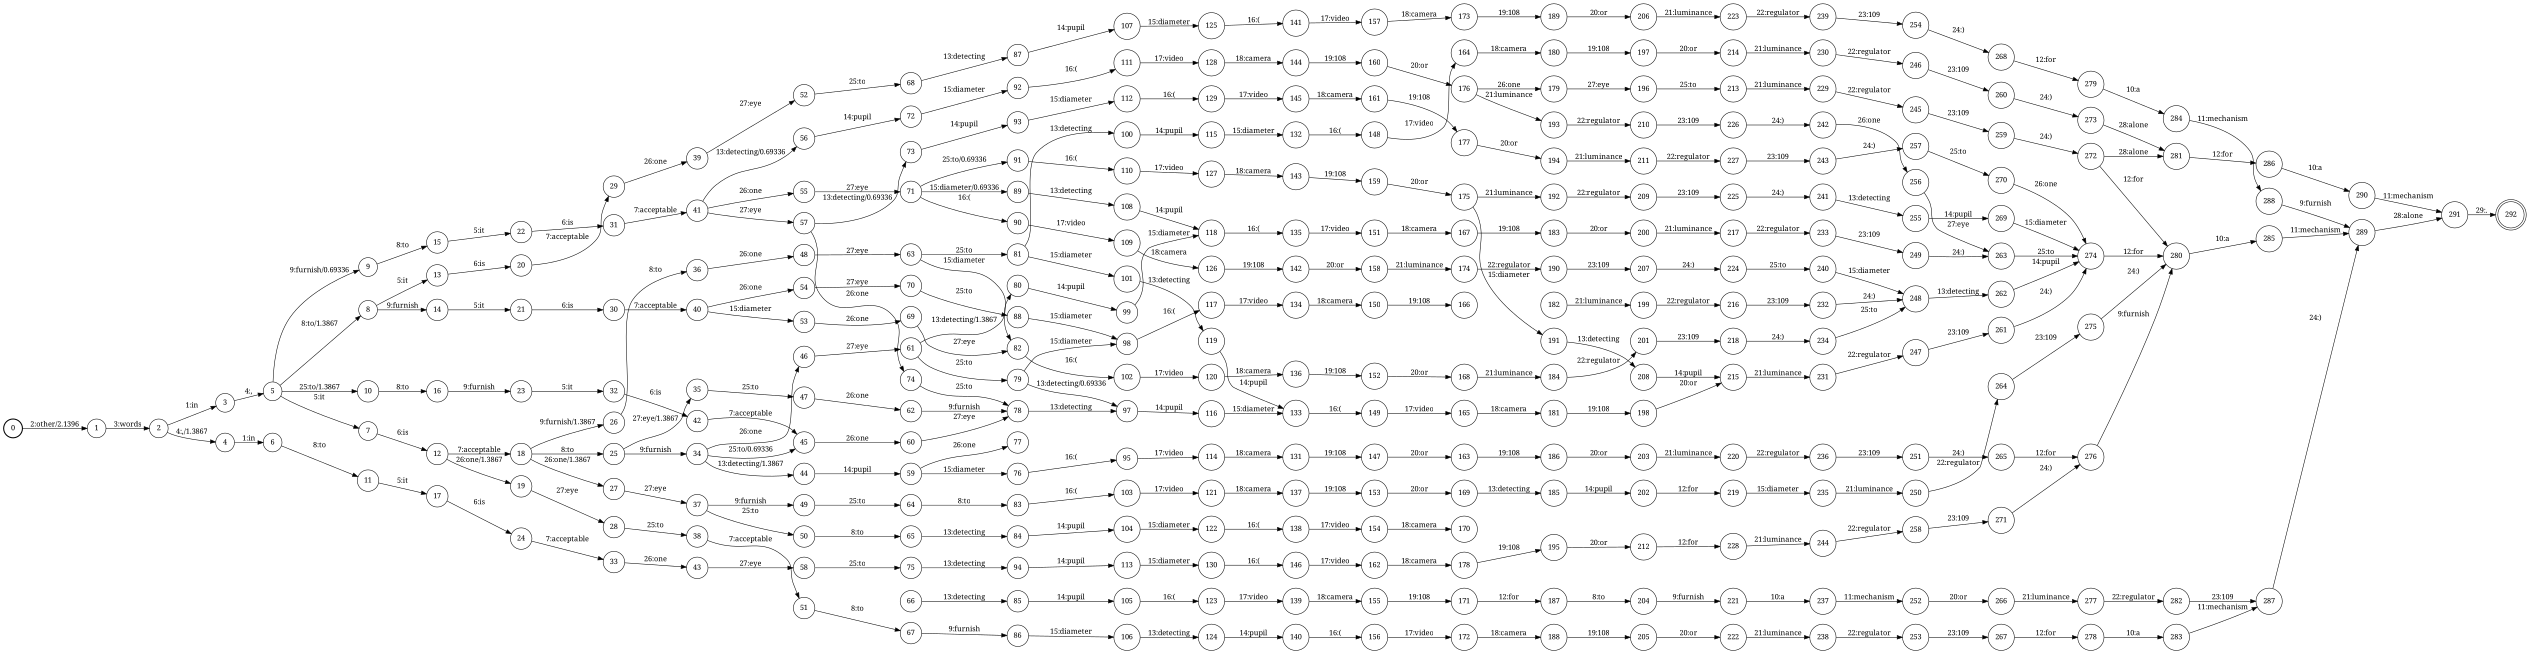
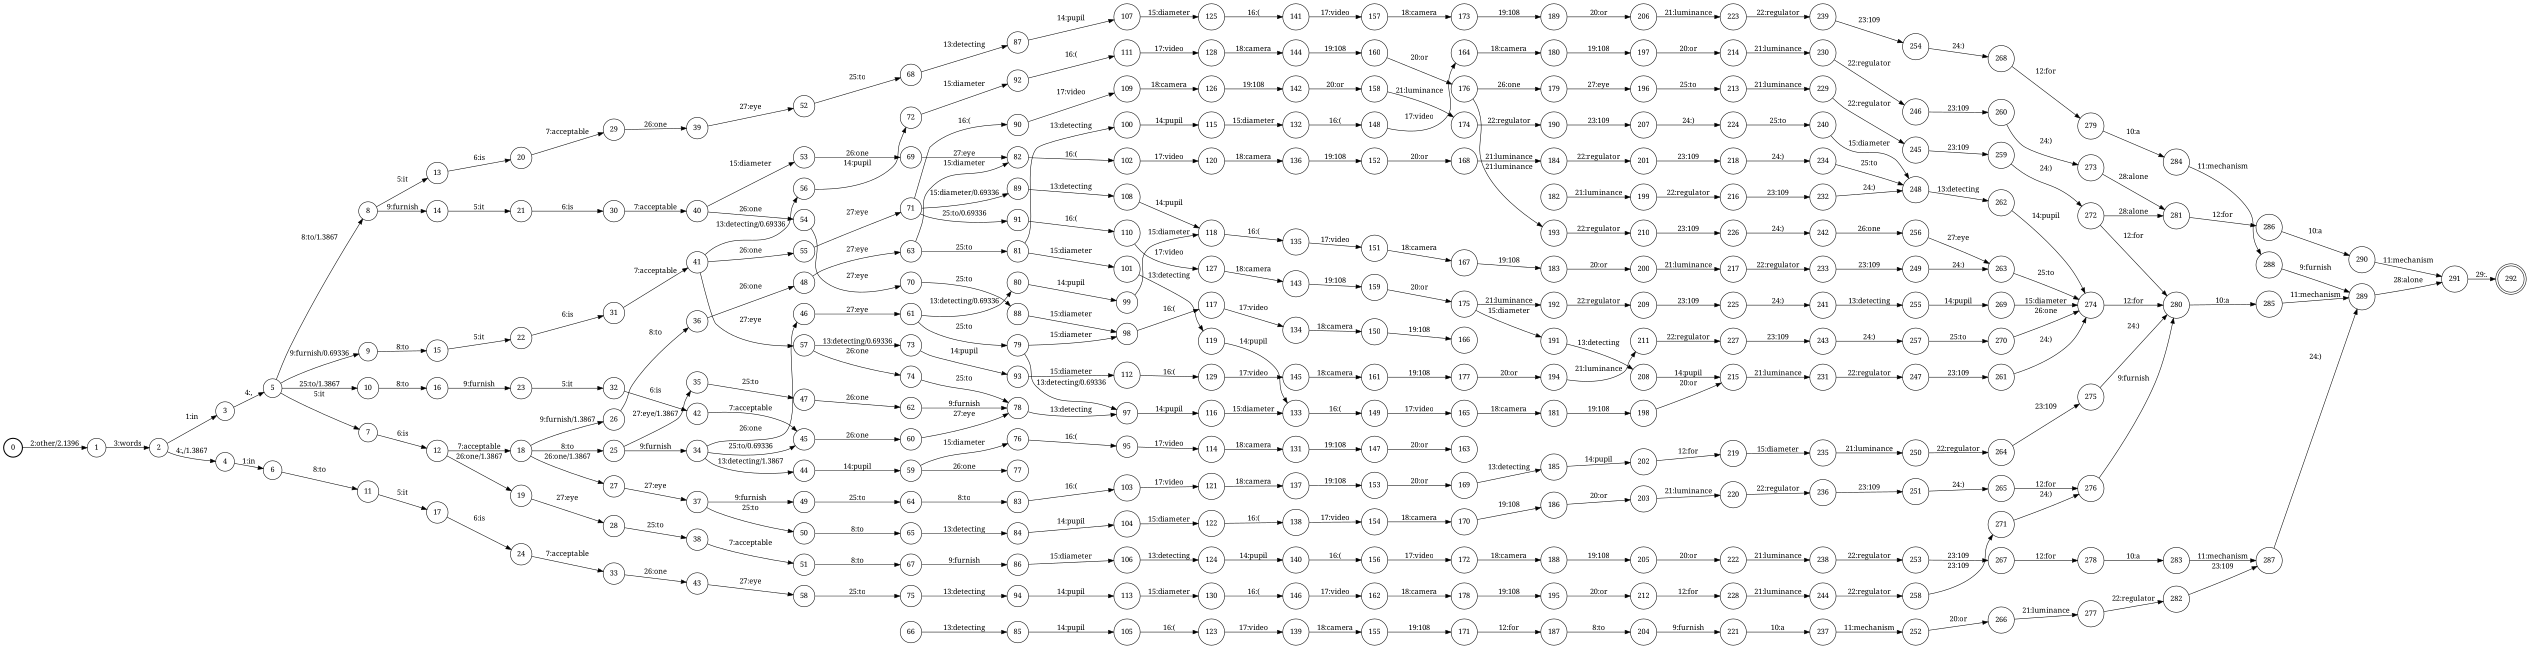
(964, 320) -> (964, 301)
(1507, 457) -> (1506, 514)
